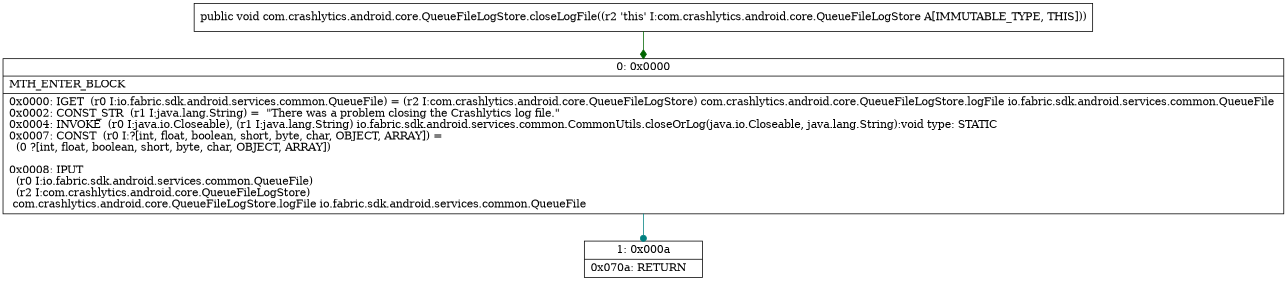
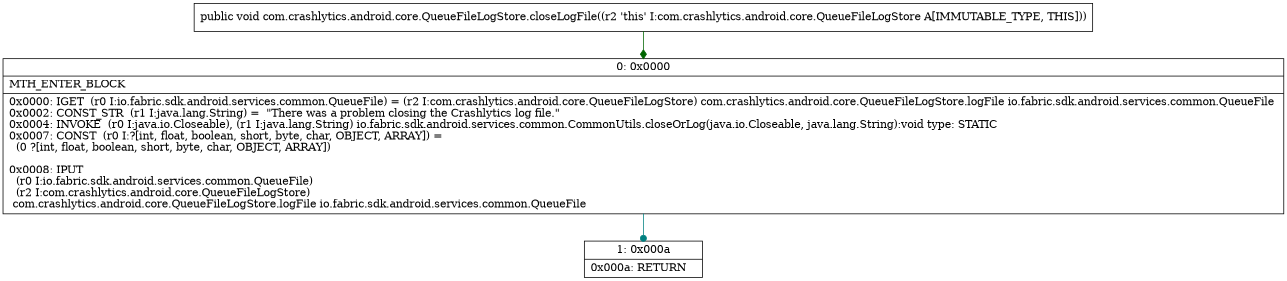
(643, 268) -> (643, 268)
